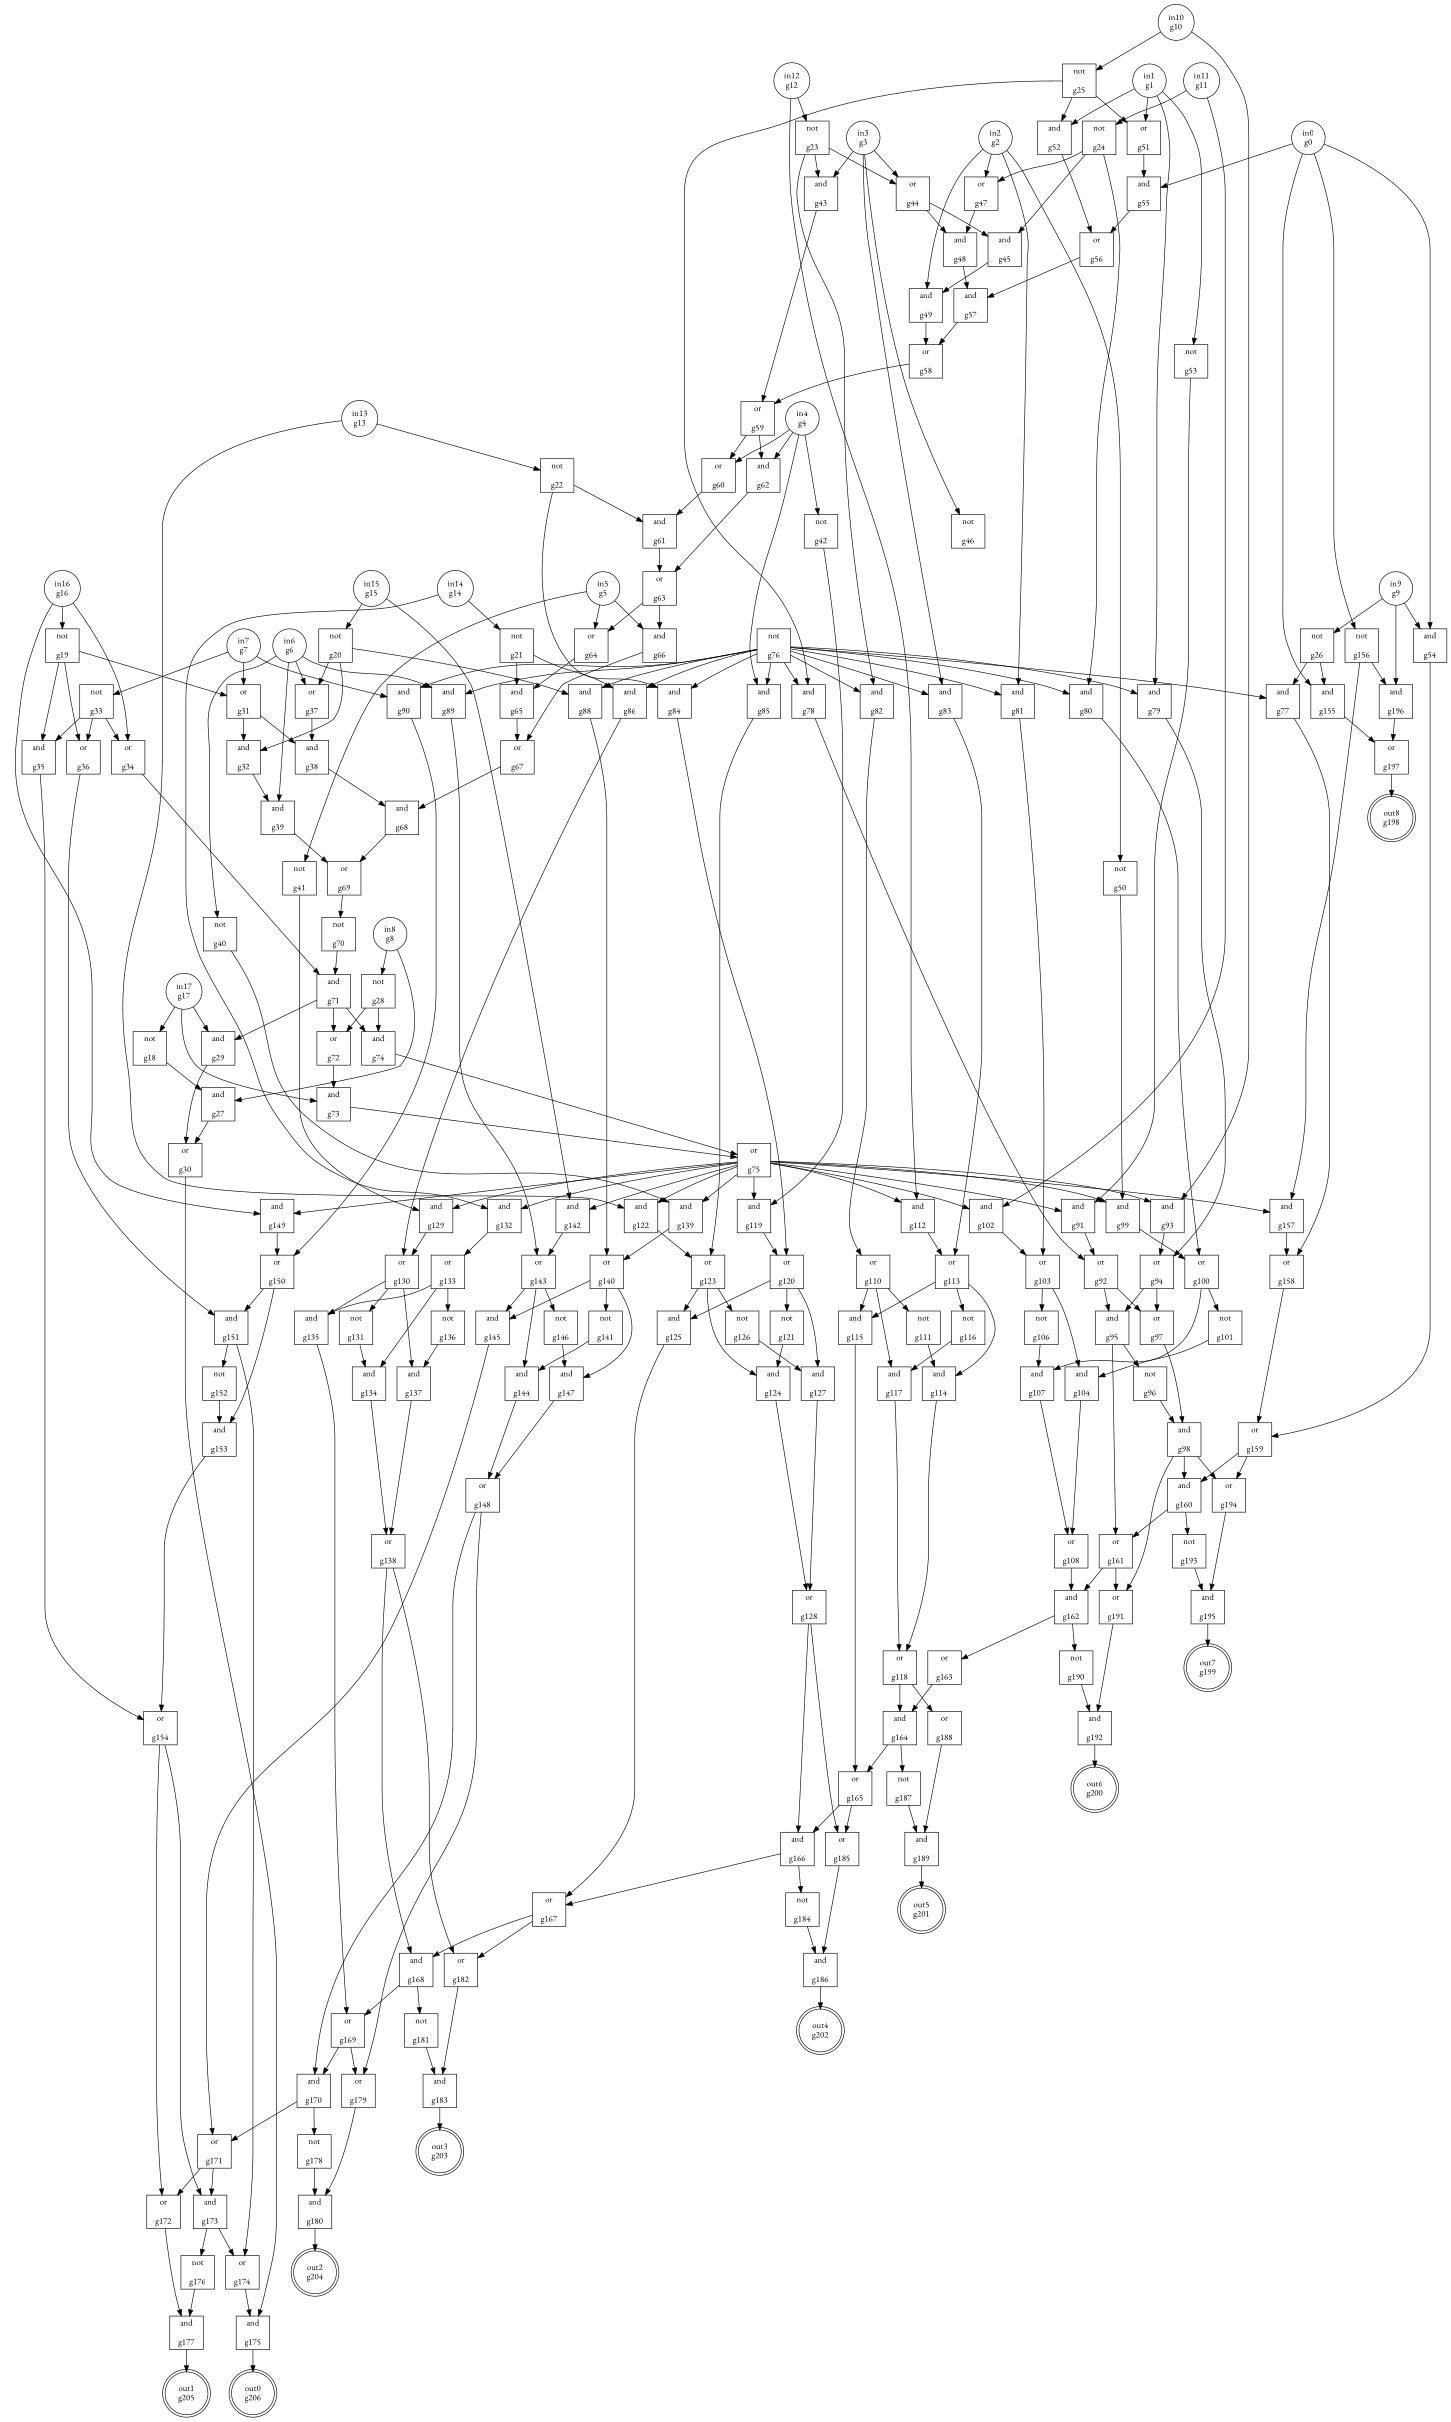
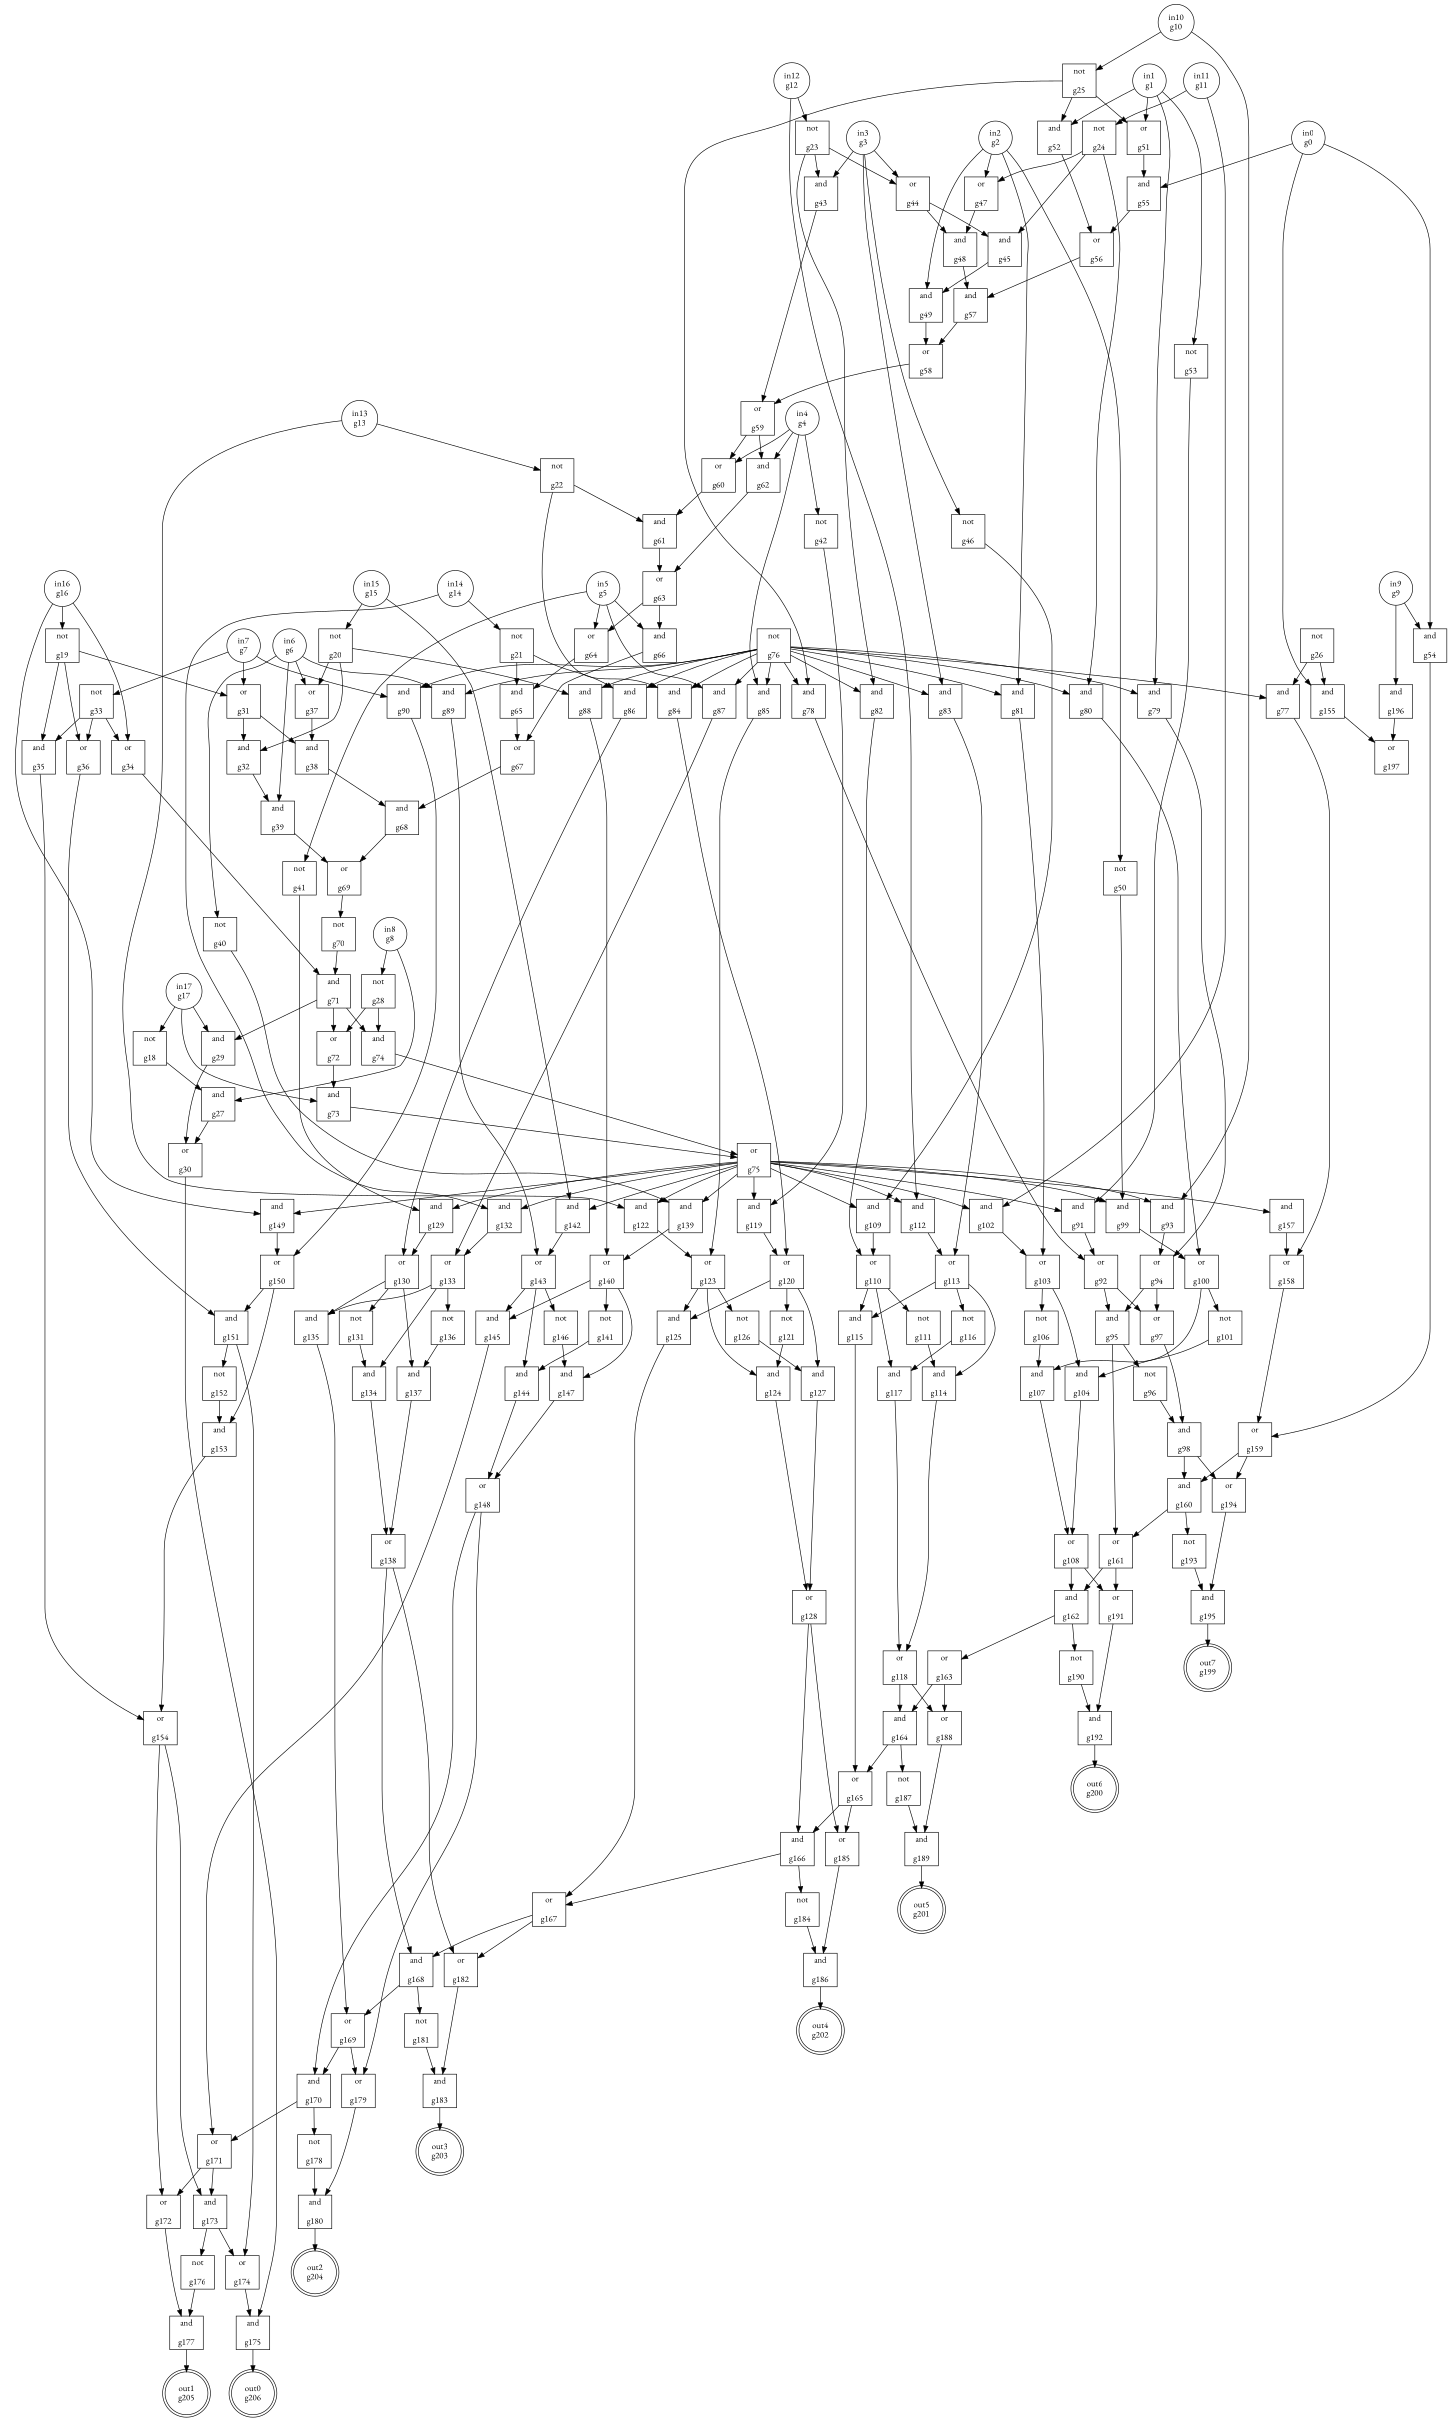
(1361, 614) -> none
(1362, 646) -> none
none -> (719, 701)
(1392, 818) -> none
none -> (873, 1216)
(1151, 1517) -> (1091, 1576)
none -> (945, 1695)
